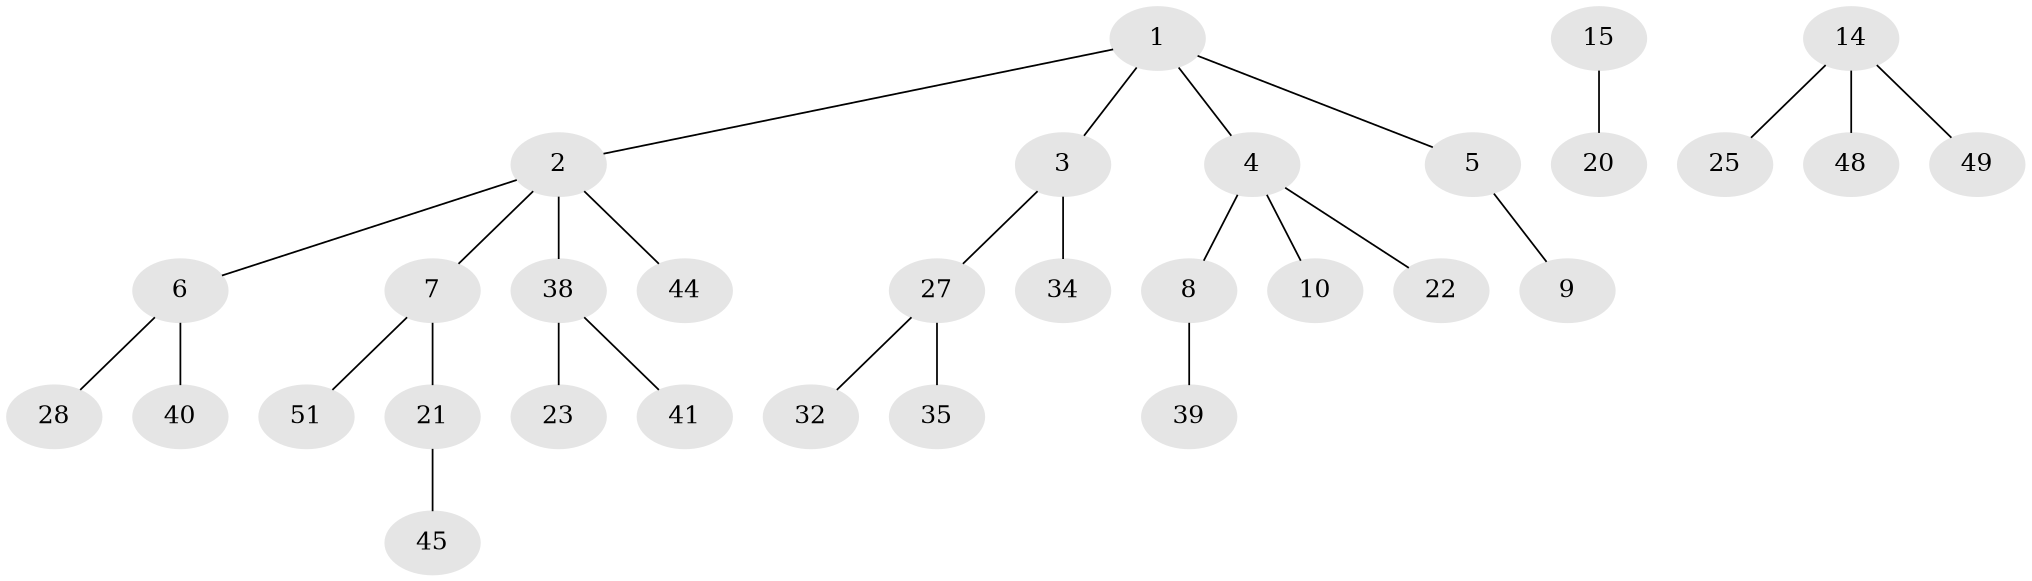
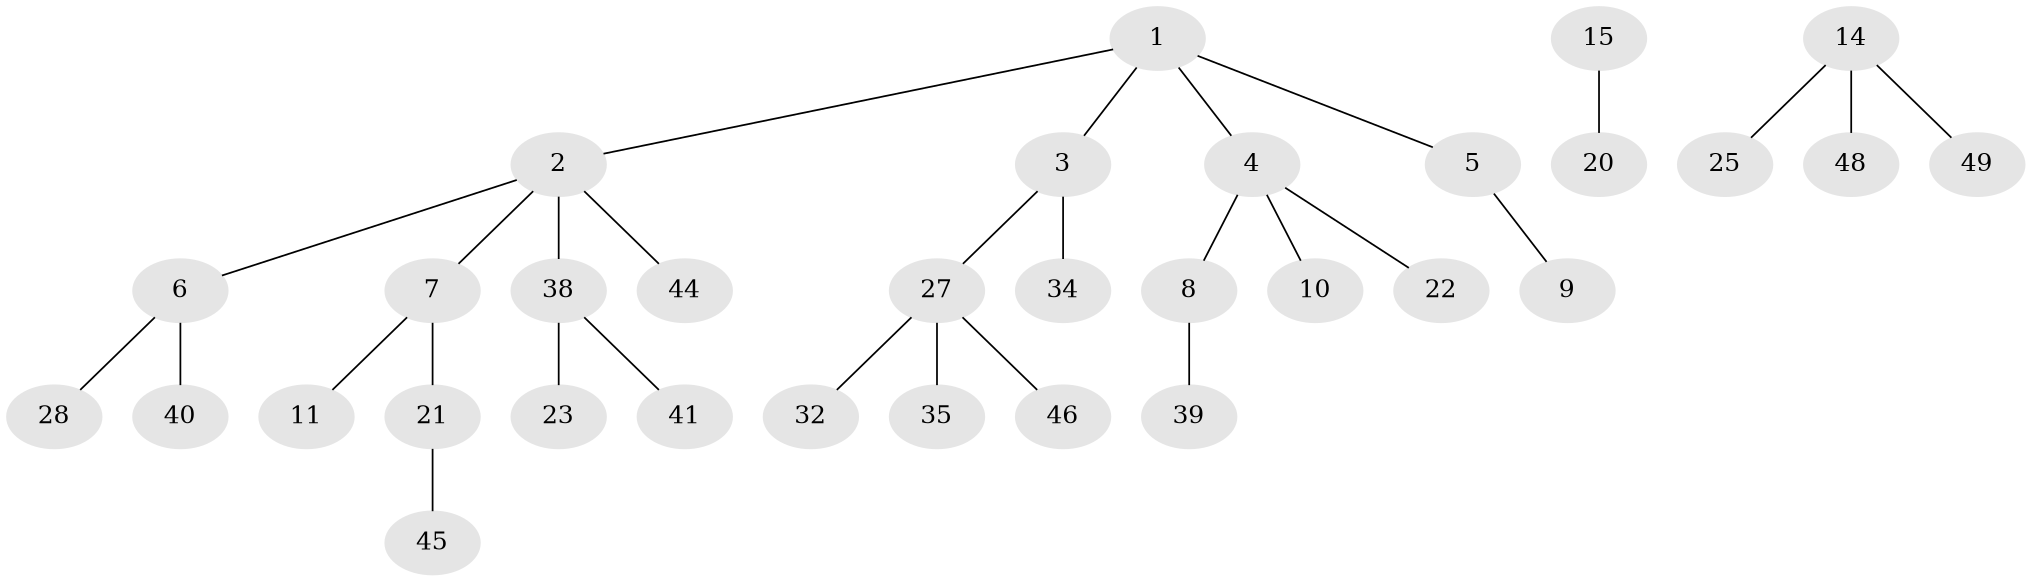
(306, 417) -> (306, 417)
none -> (1063, 417)
